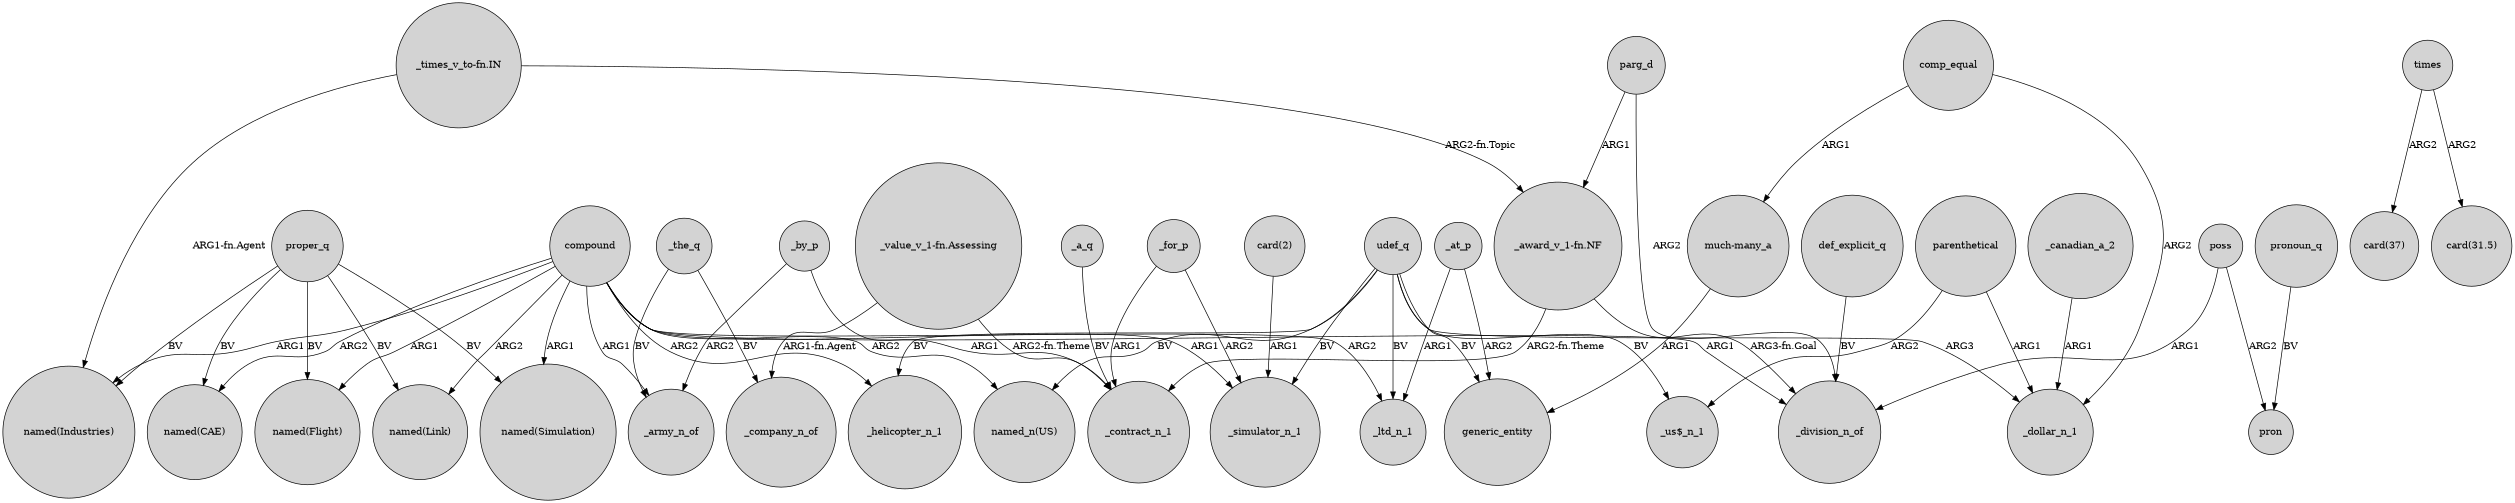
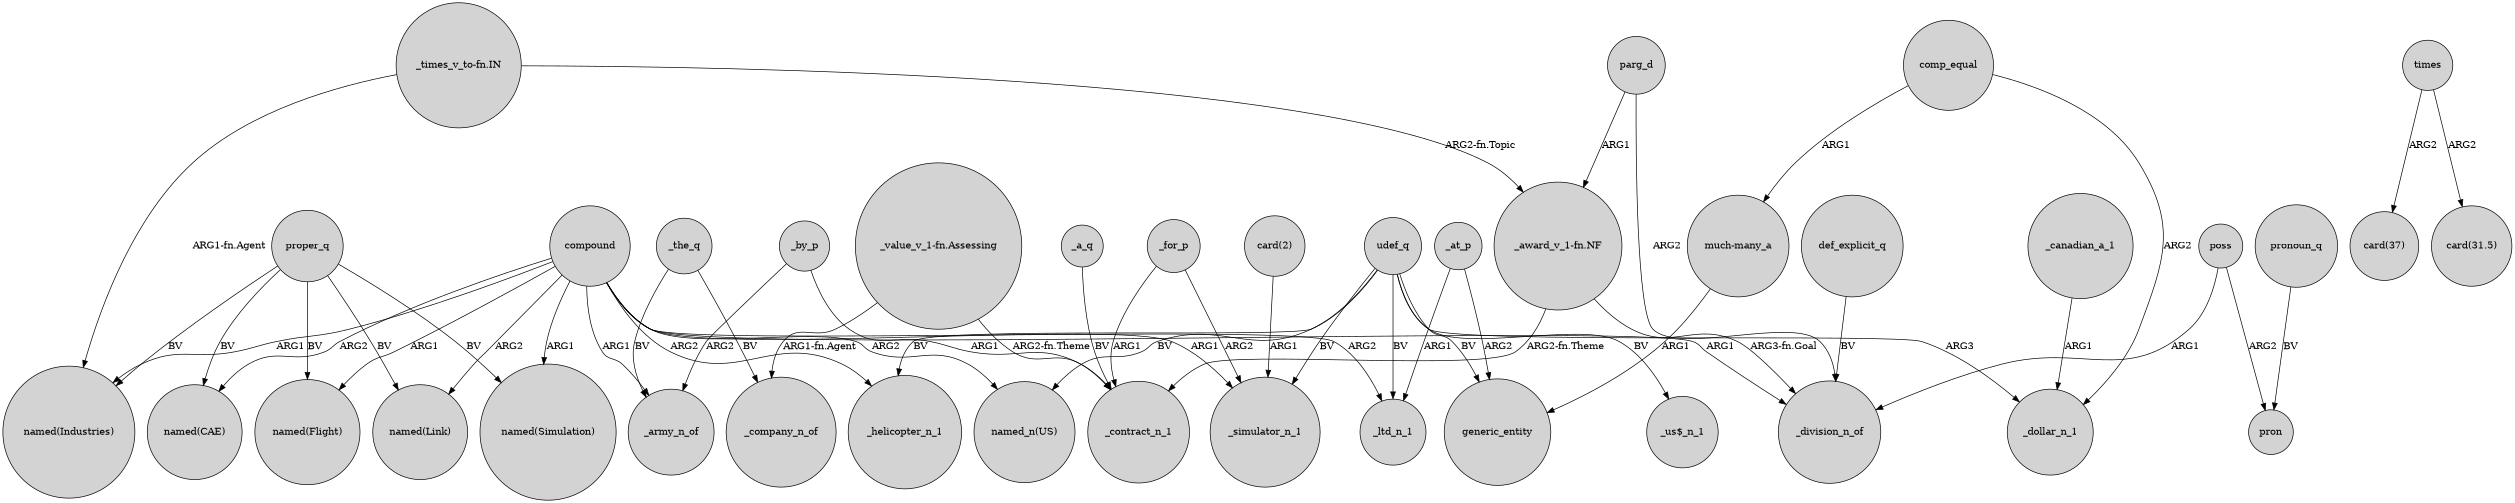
(1966, 246) -> none
(2081, 246) -> (2081, 246)
